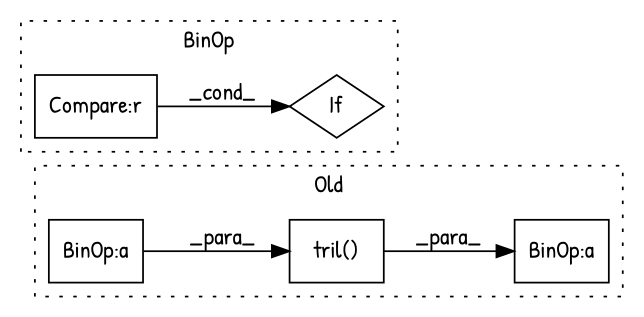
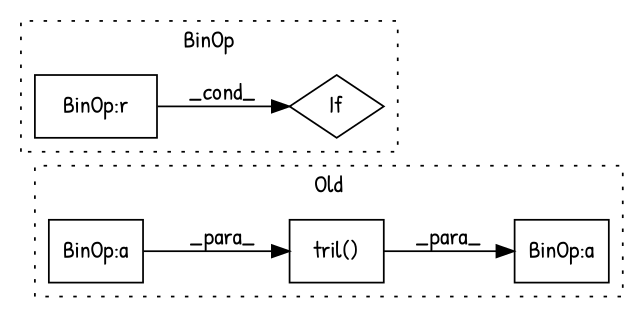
(96, 106) -> (96, 106)
